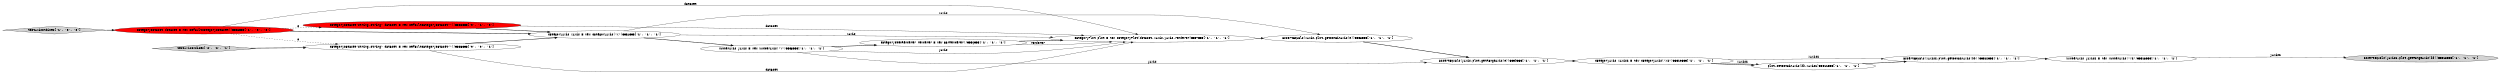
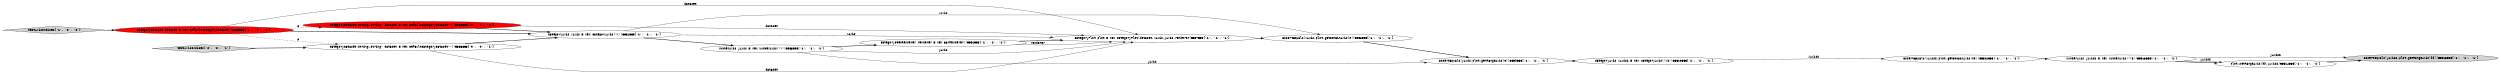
none -> (2276, 64)
(1814, 66) -> none
